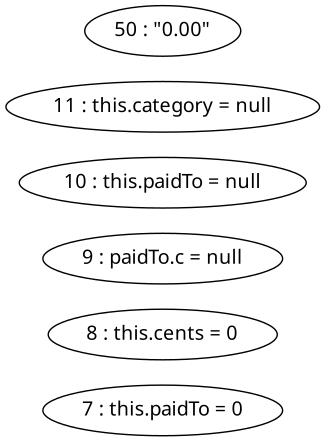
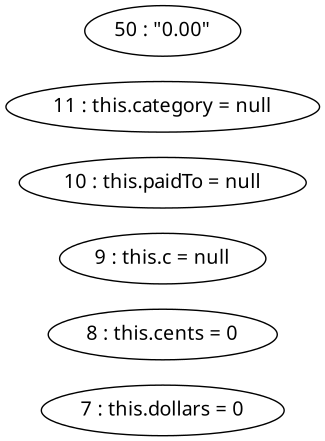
(163, 259) -> (163, 259)
(163, 410) -> (163, 410)
